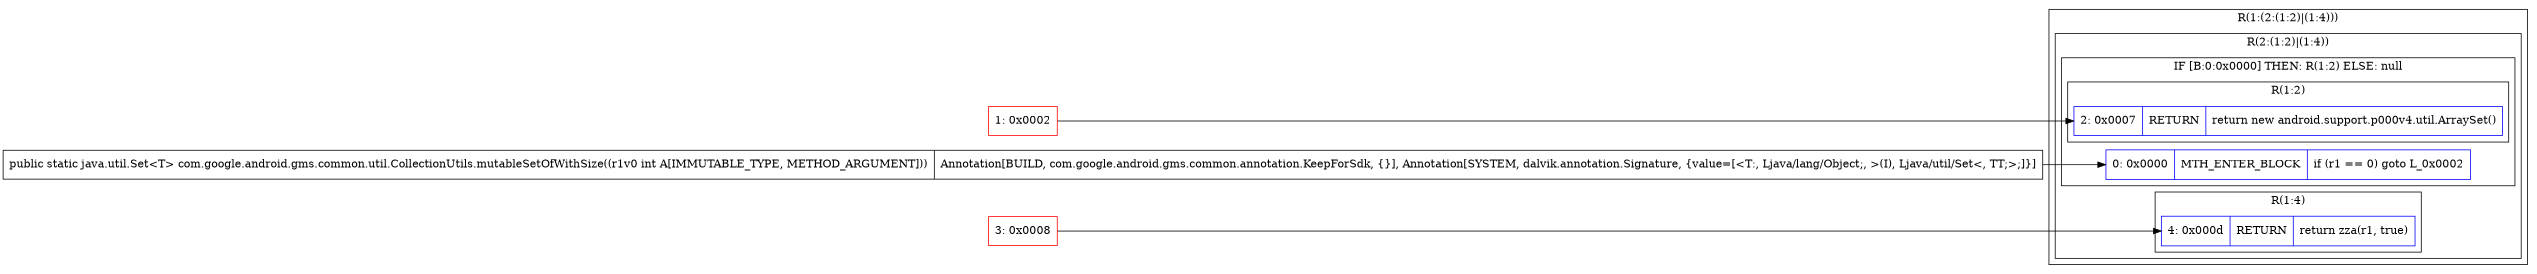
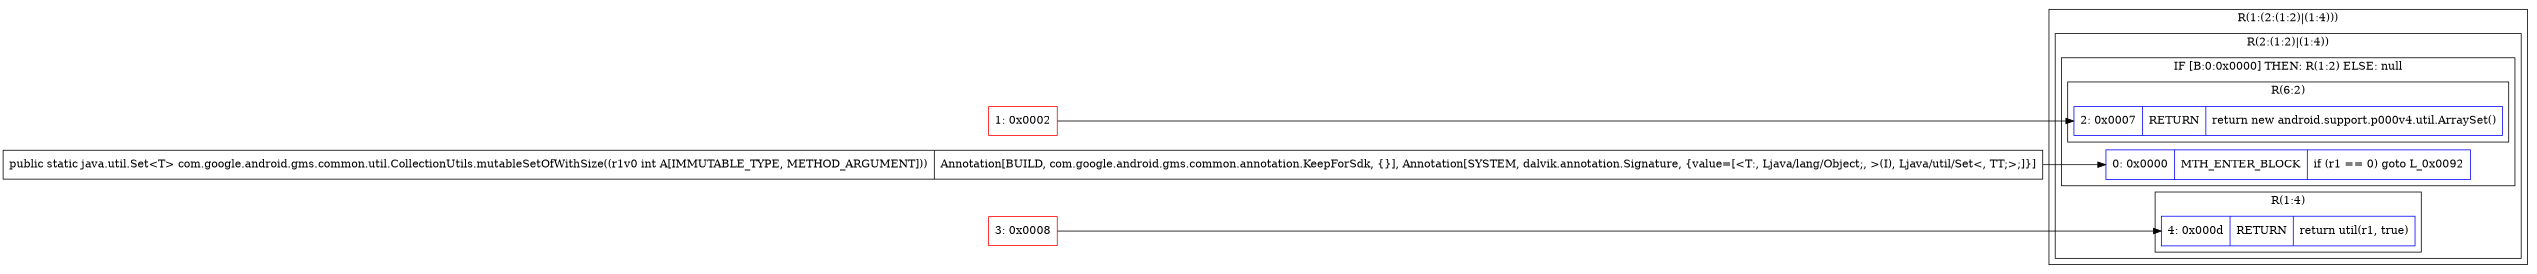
(2288, 91) -> (2288, 91)
(2389, 164) -> (2389, 164)
(2354, 231) -> (2354, 231)
